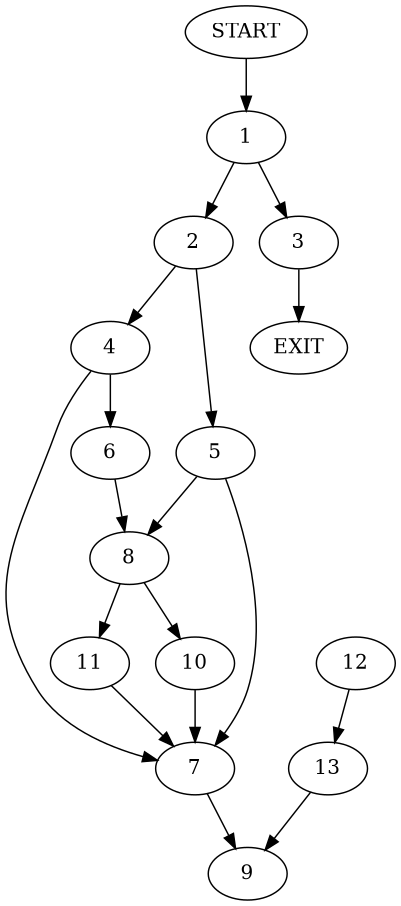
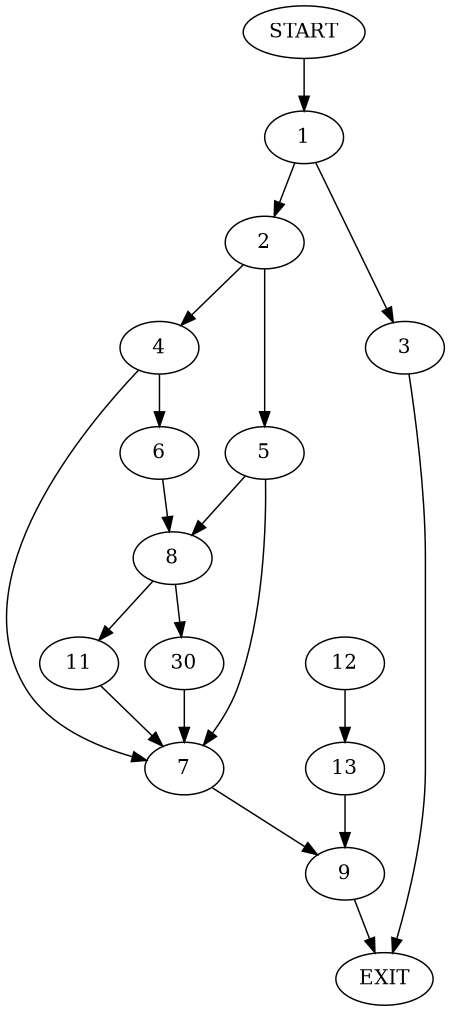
(195, 663) -> (184, 663)
none -> (362, 919)
